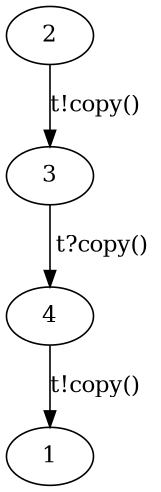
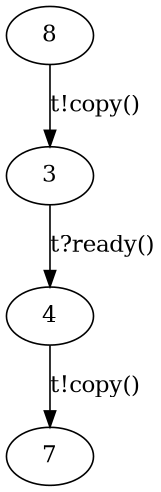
(50, 35) -> (50, 35)
(102, 246) -> (102, 246)
(50, 456) -> (50, 456)
